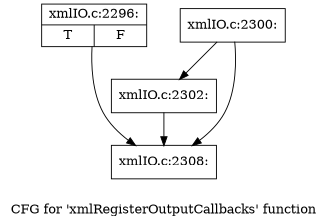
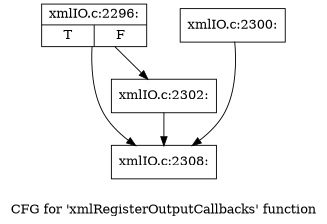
(202, 57) -> (128, 60)
